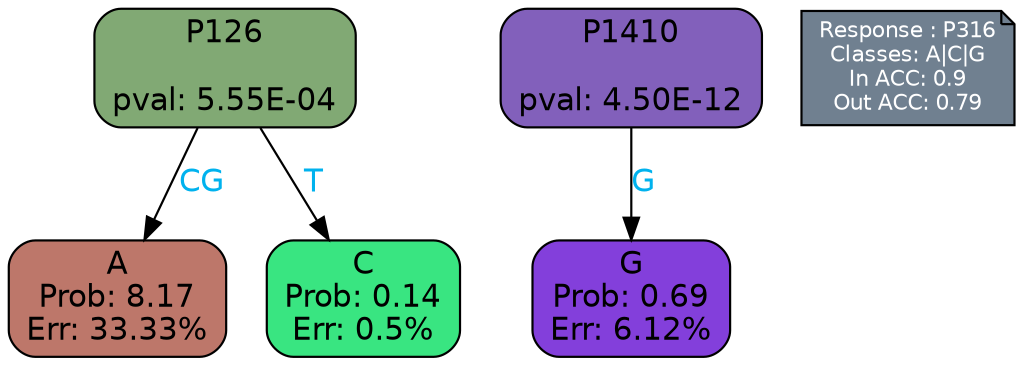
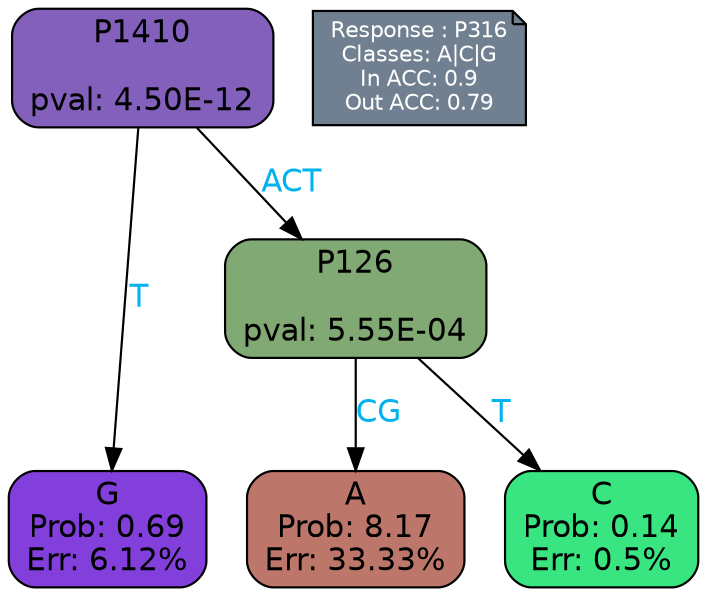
none -> (241, 175)
(643, 183) -> (139, 299)
